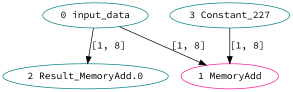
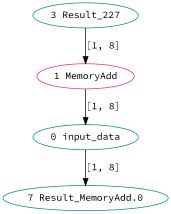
(230, 15) -> (86, 15)
(160, 44) -> (86, 103)
(86, 76) -> (86, 198)
